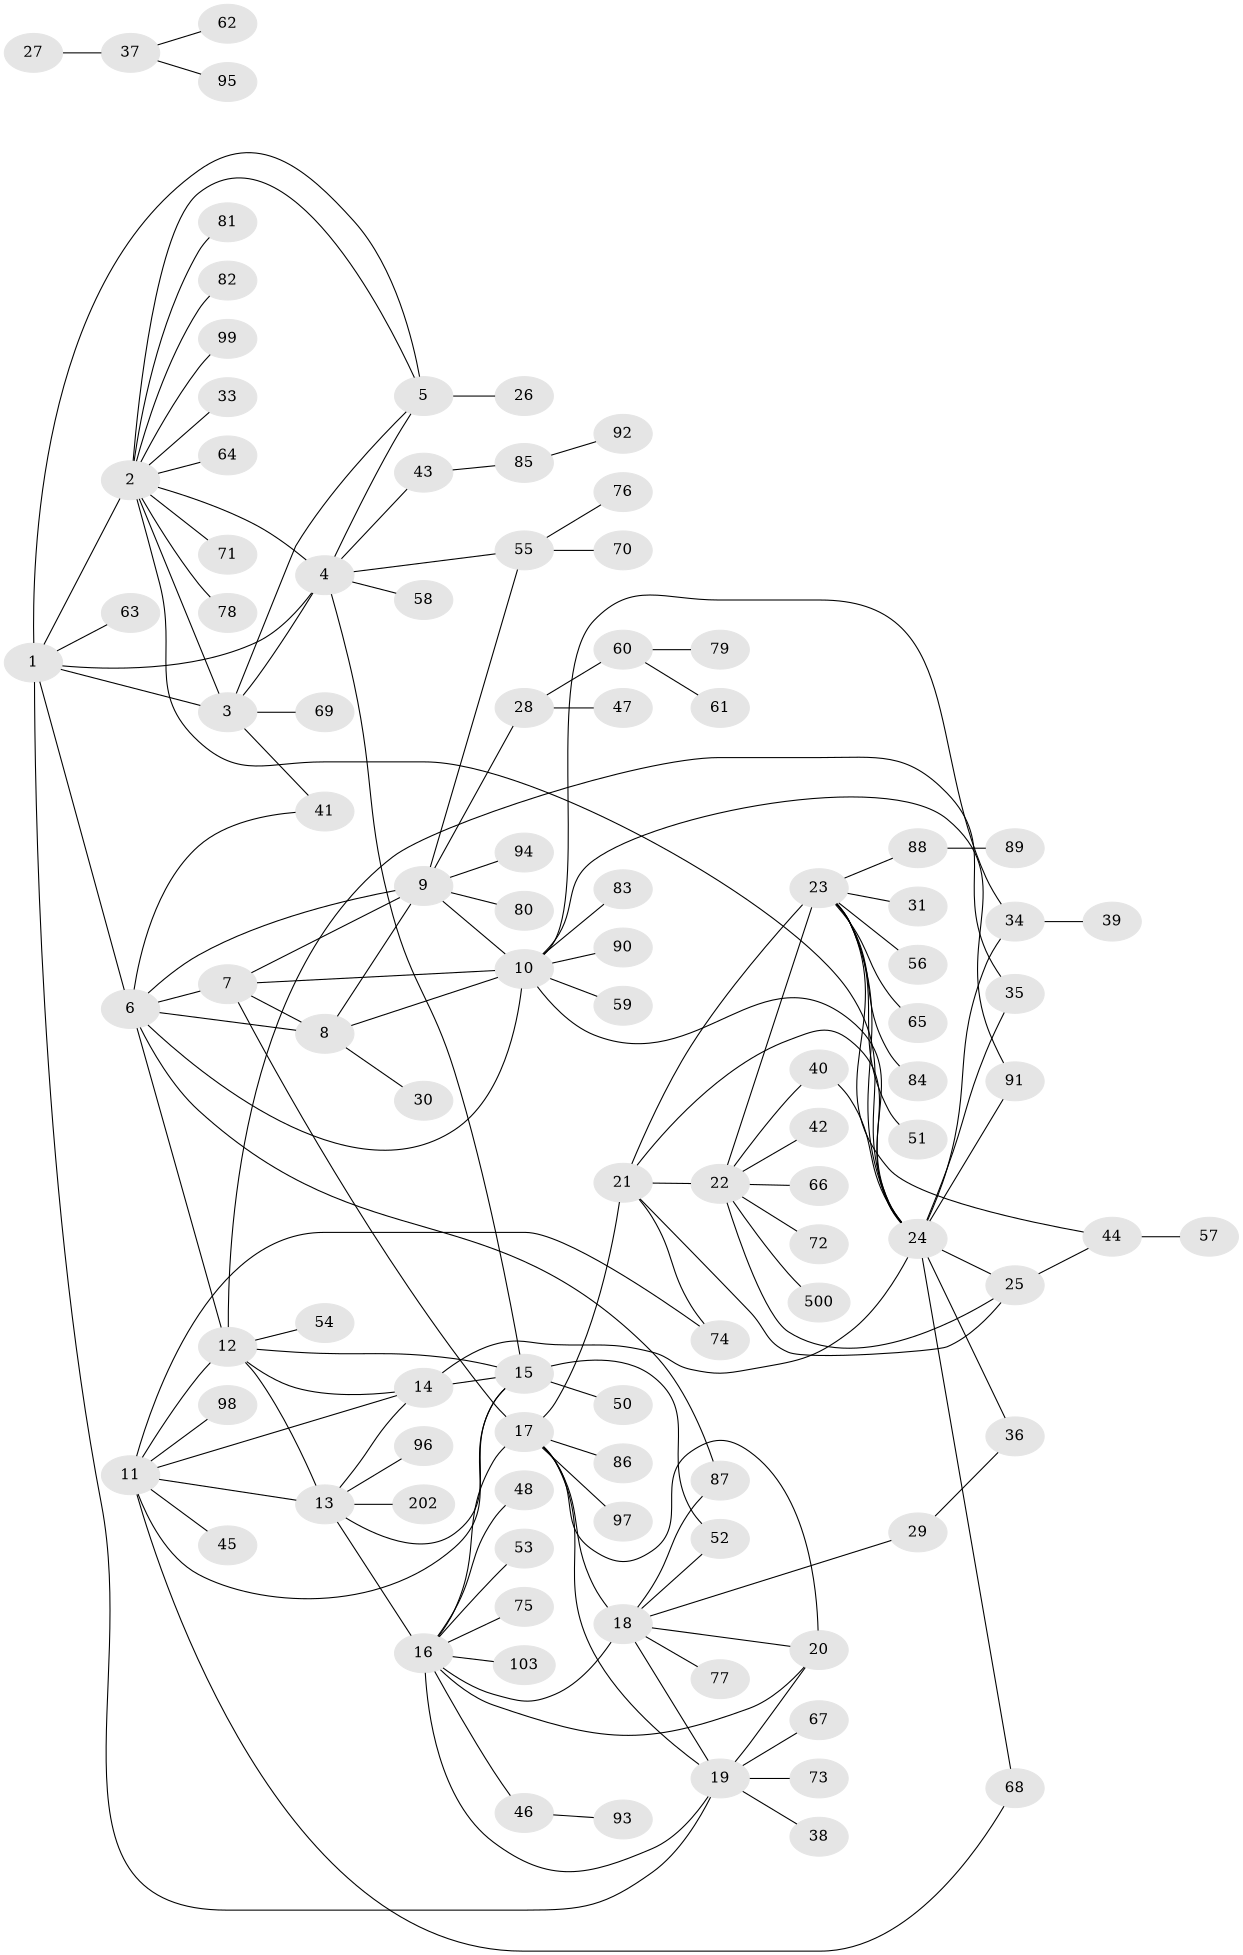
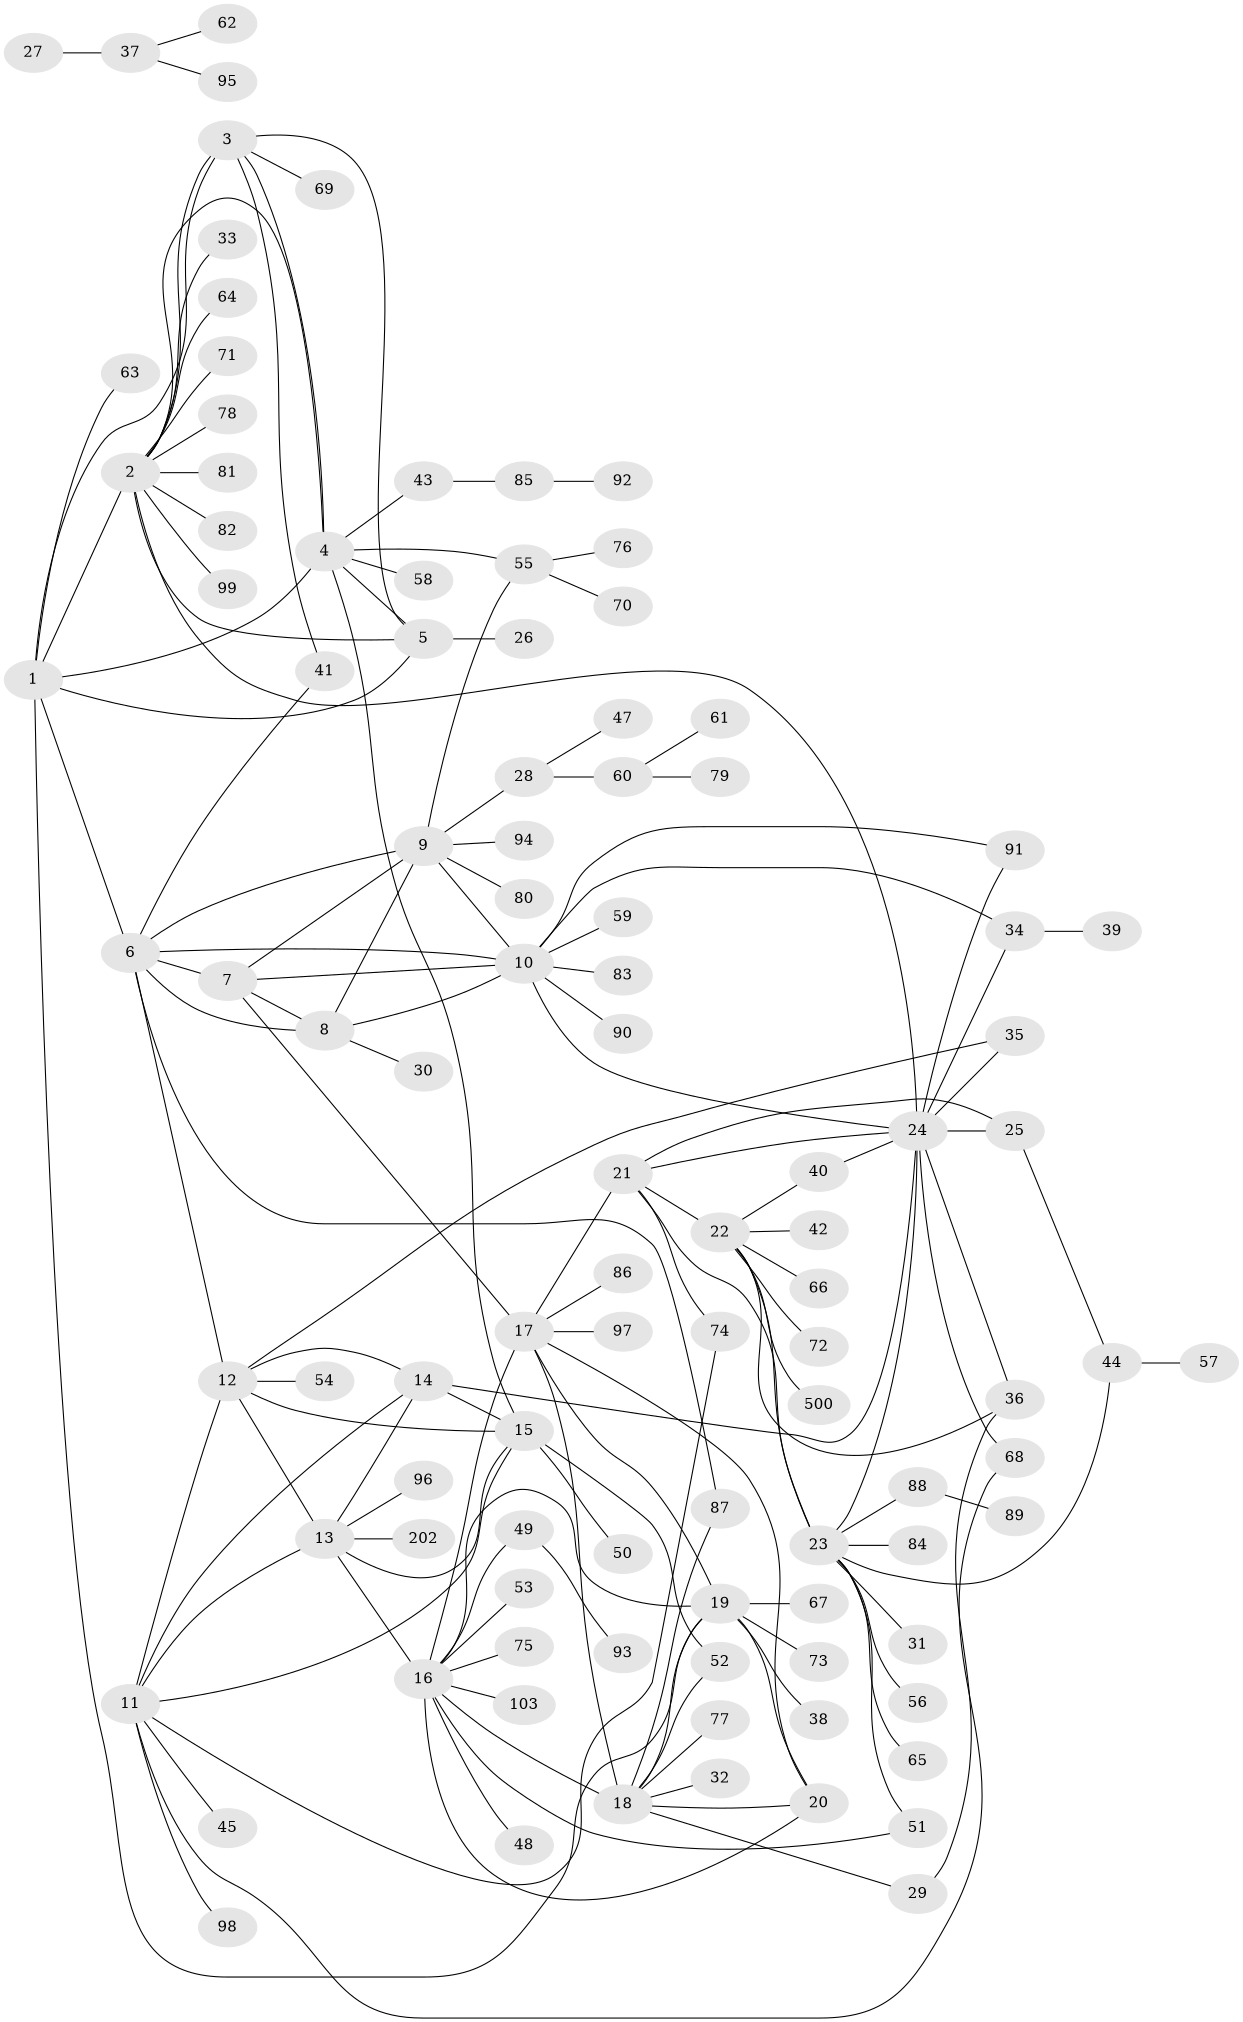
(814, 1343) -> (813, 1448)
none -> (720, 1778)
(524, 1813) -> (524, 1530)
none -> (635, 1842)
